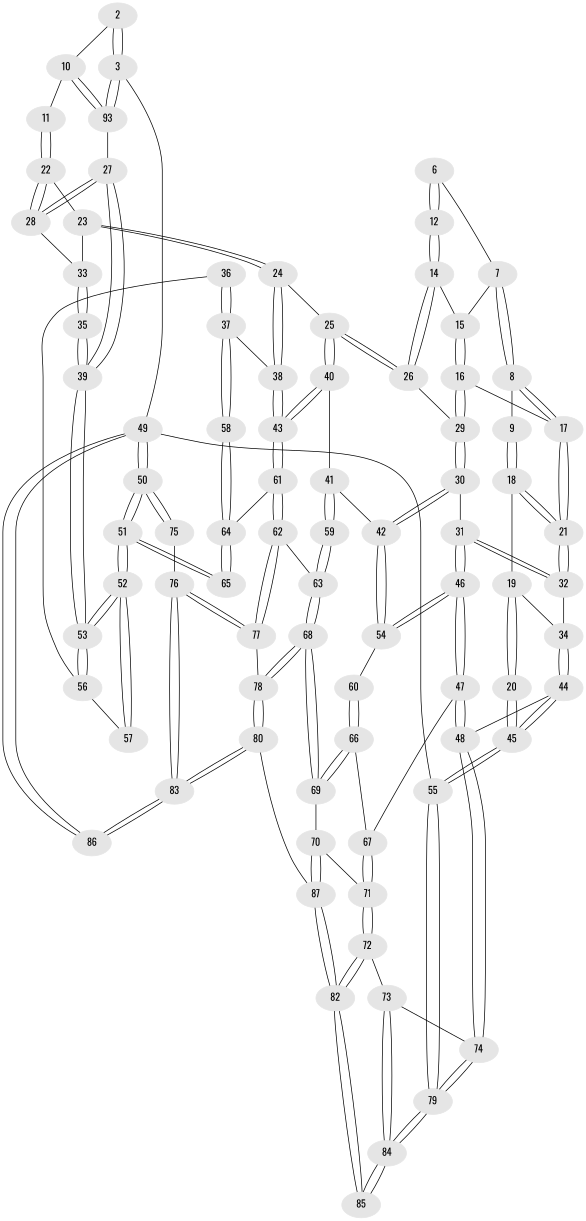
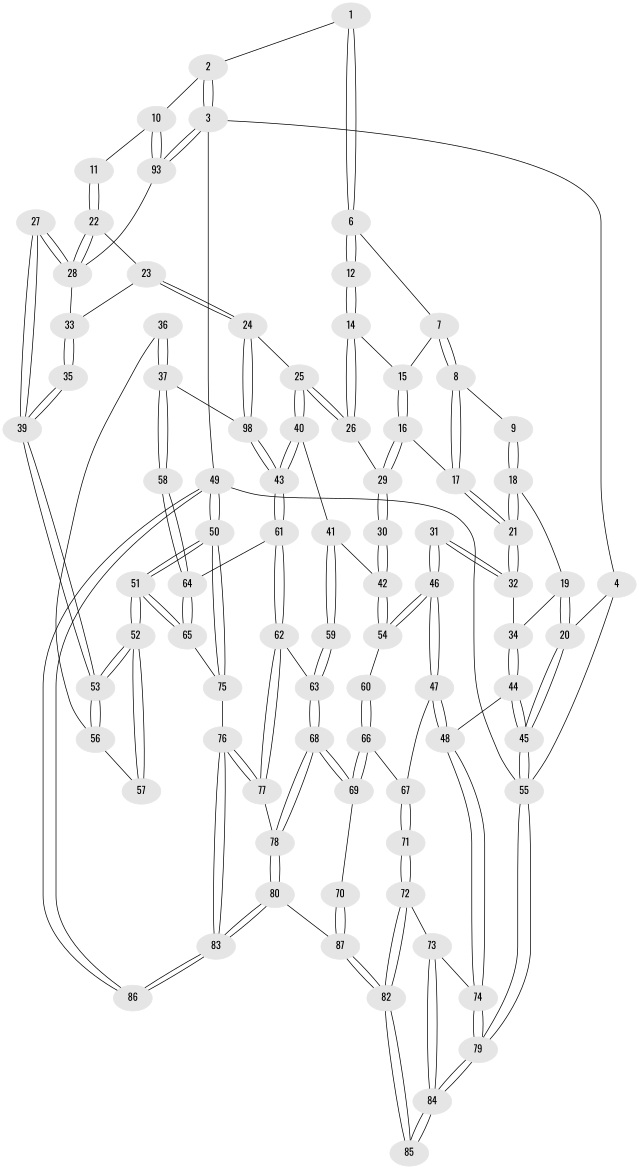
none -> (351, 16)
(108, 145) -> (125, 229)
(278, 378) -> (248, 429)
(460, 507) -> none
none -> (617, 584)
none -> (205, 662)
(342, 869) -> none
